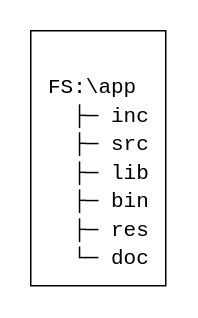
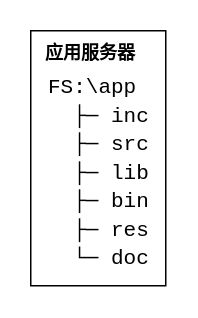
none -> (91, 53)
